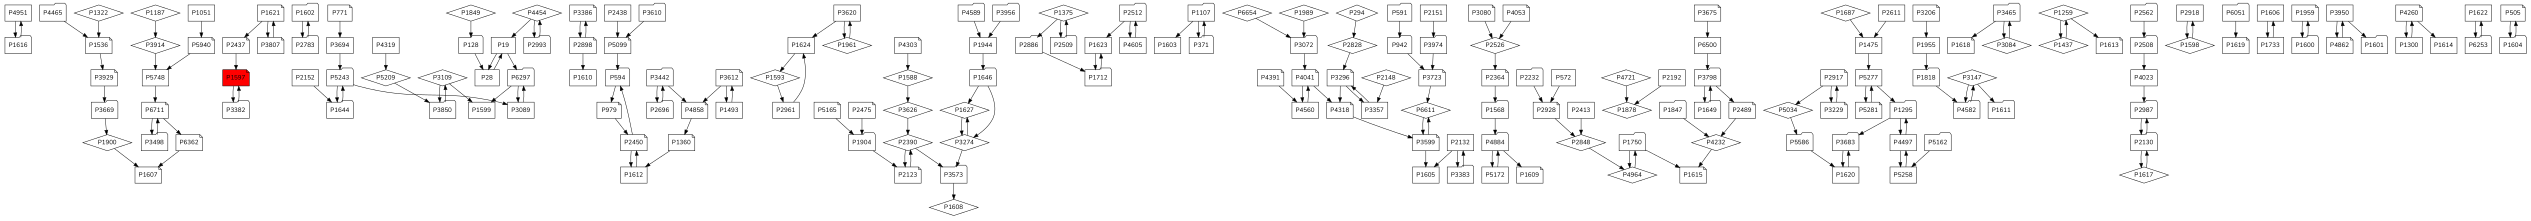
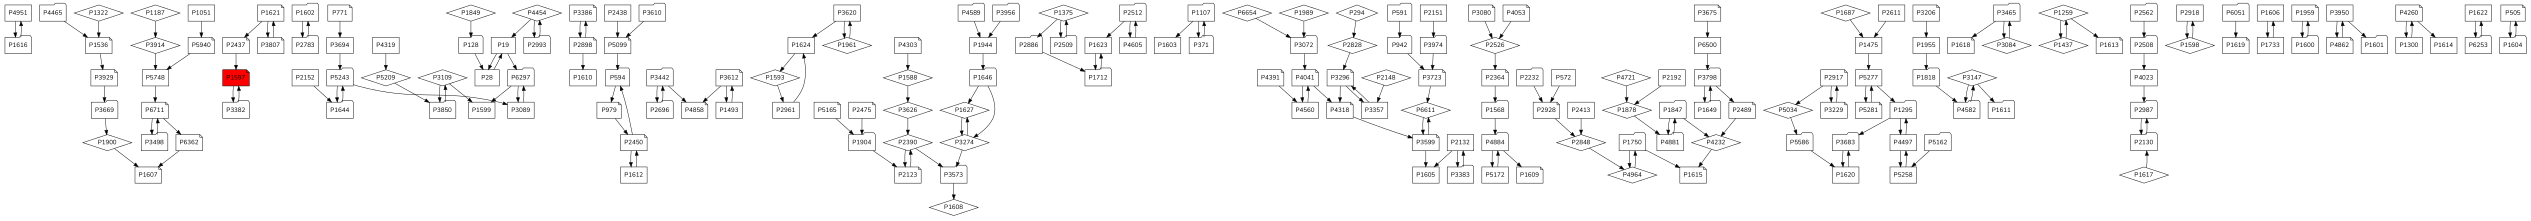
(682, 143) -> none
none -> (1670, 143)
(2141, 157) -> none
